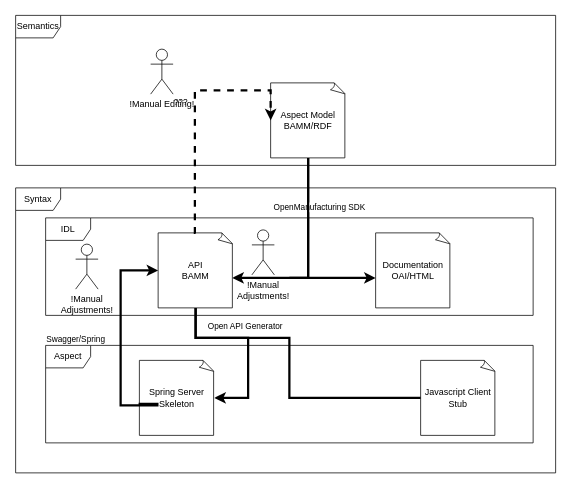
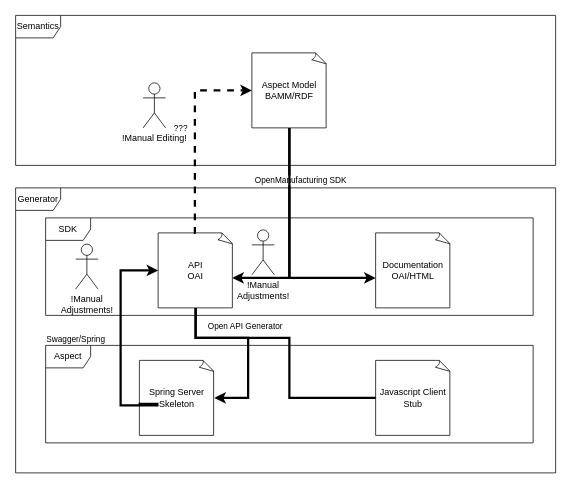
(162, 72) -> (154, 105)
(308, 120) -> (289, 90)
(38, 199) -> (38, 199)
(68, 229) -> (68, 229)
(195, 270) -> (195, 270)
(458, 398) -> (413, 398)
